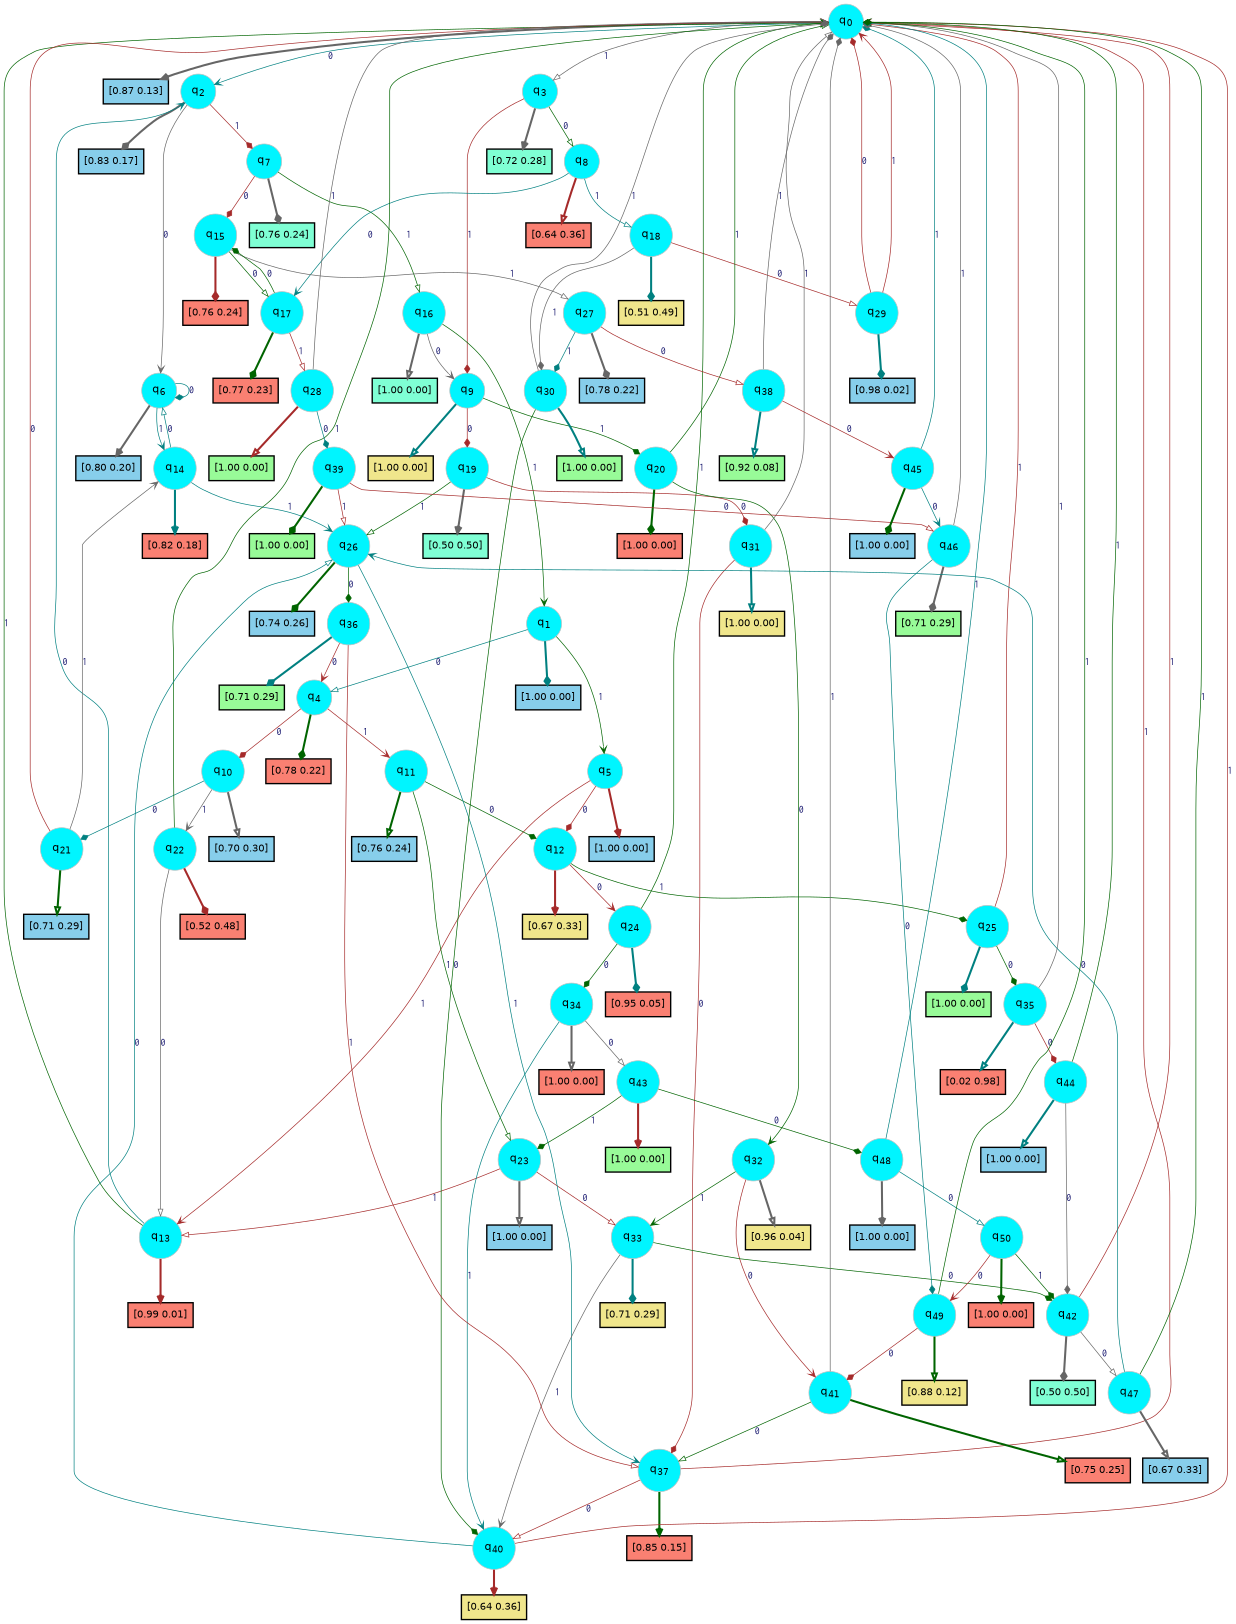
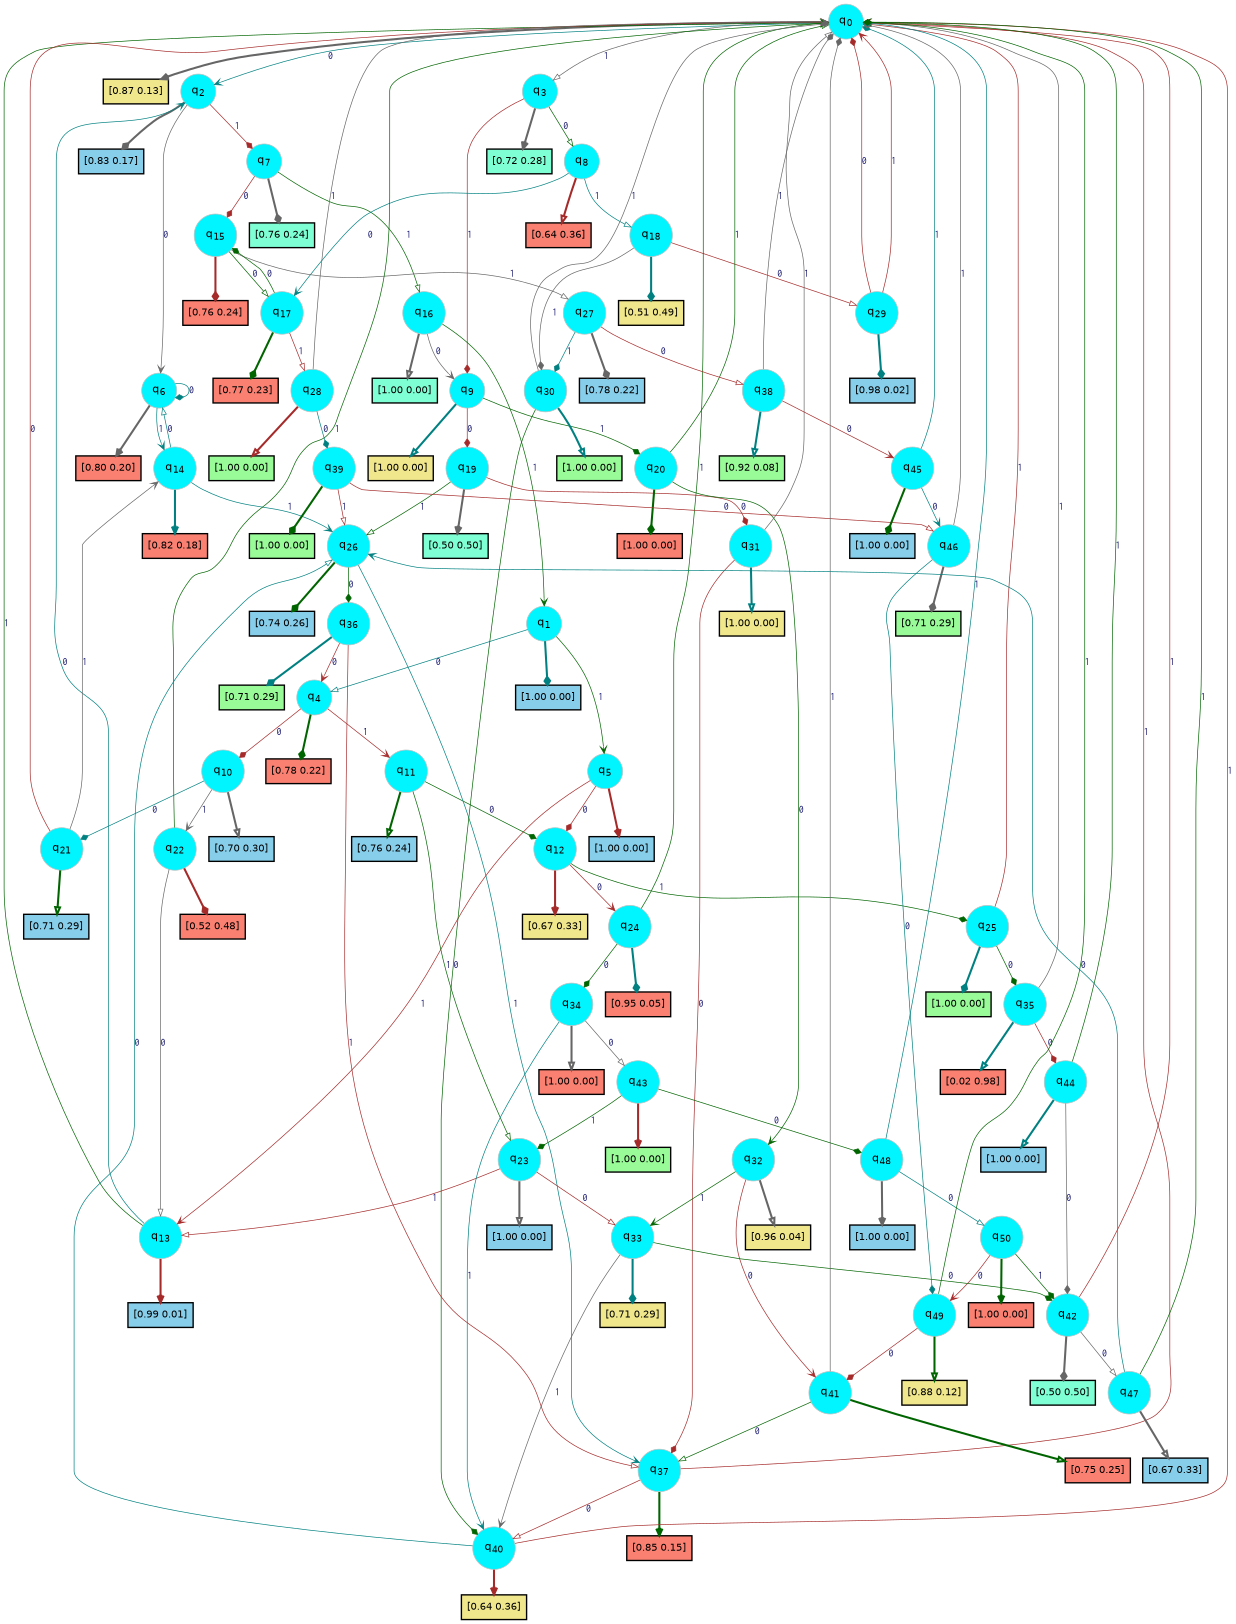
(136, 92) -> (136, 92)
(108, 468) -> (108, 468)
(161, 1315) -> (161, 1315)
